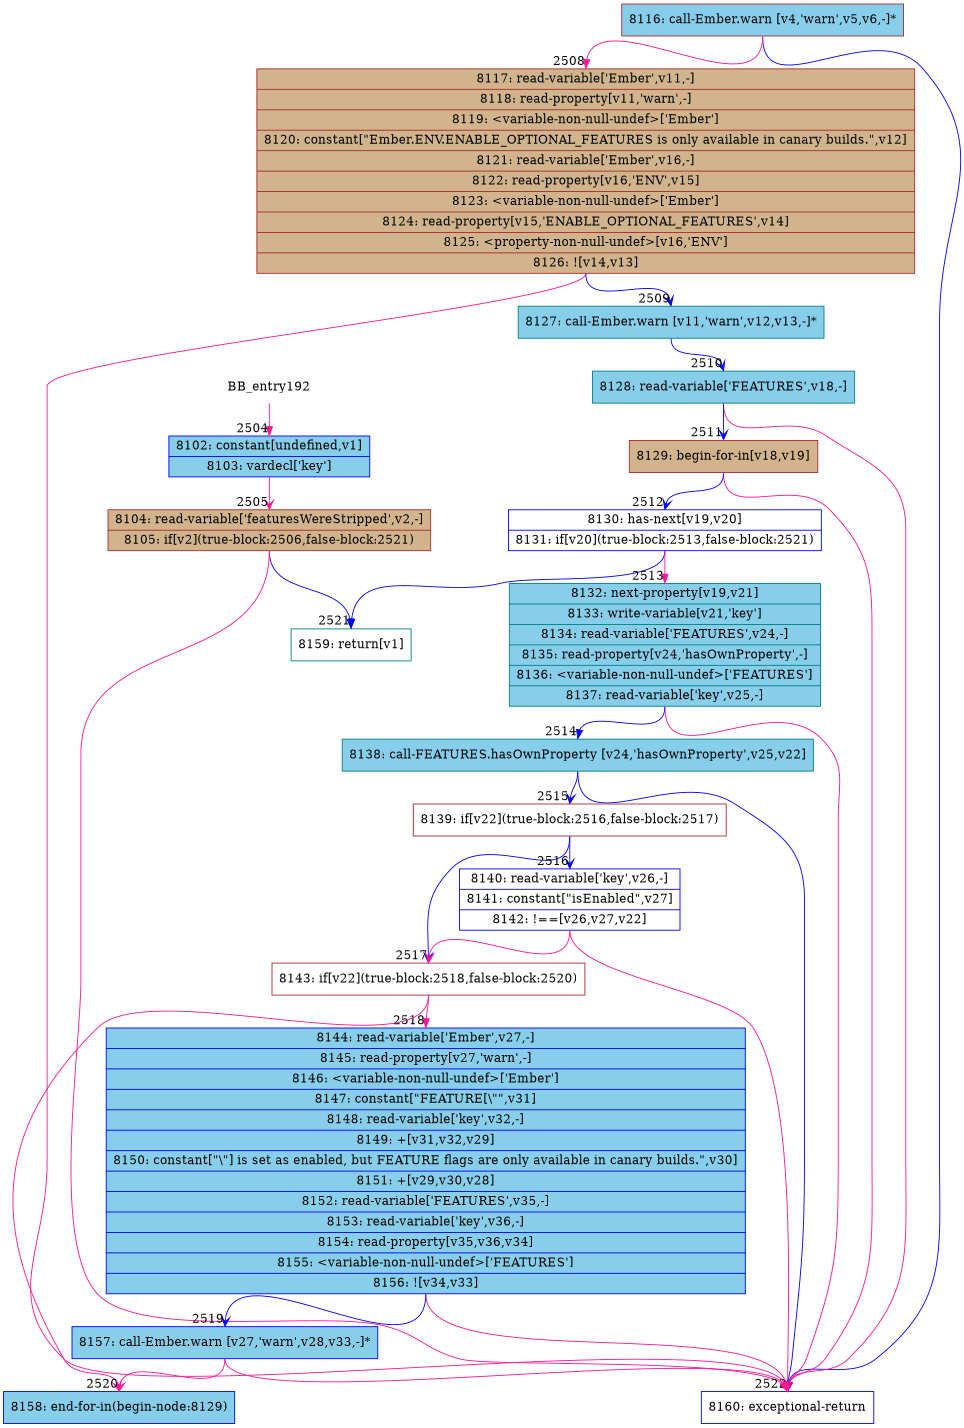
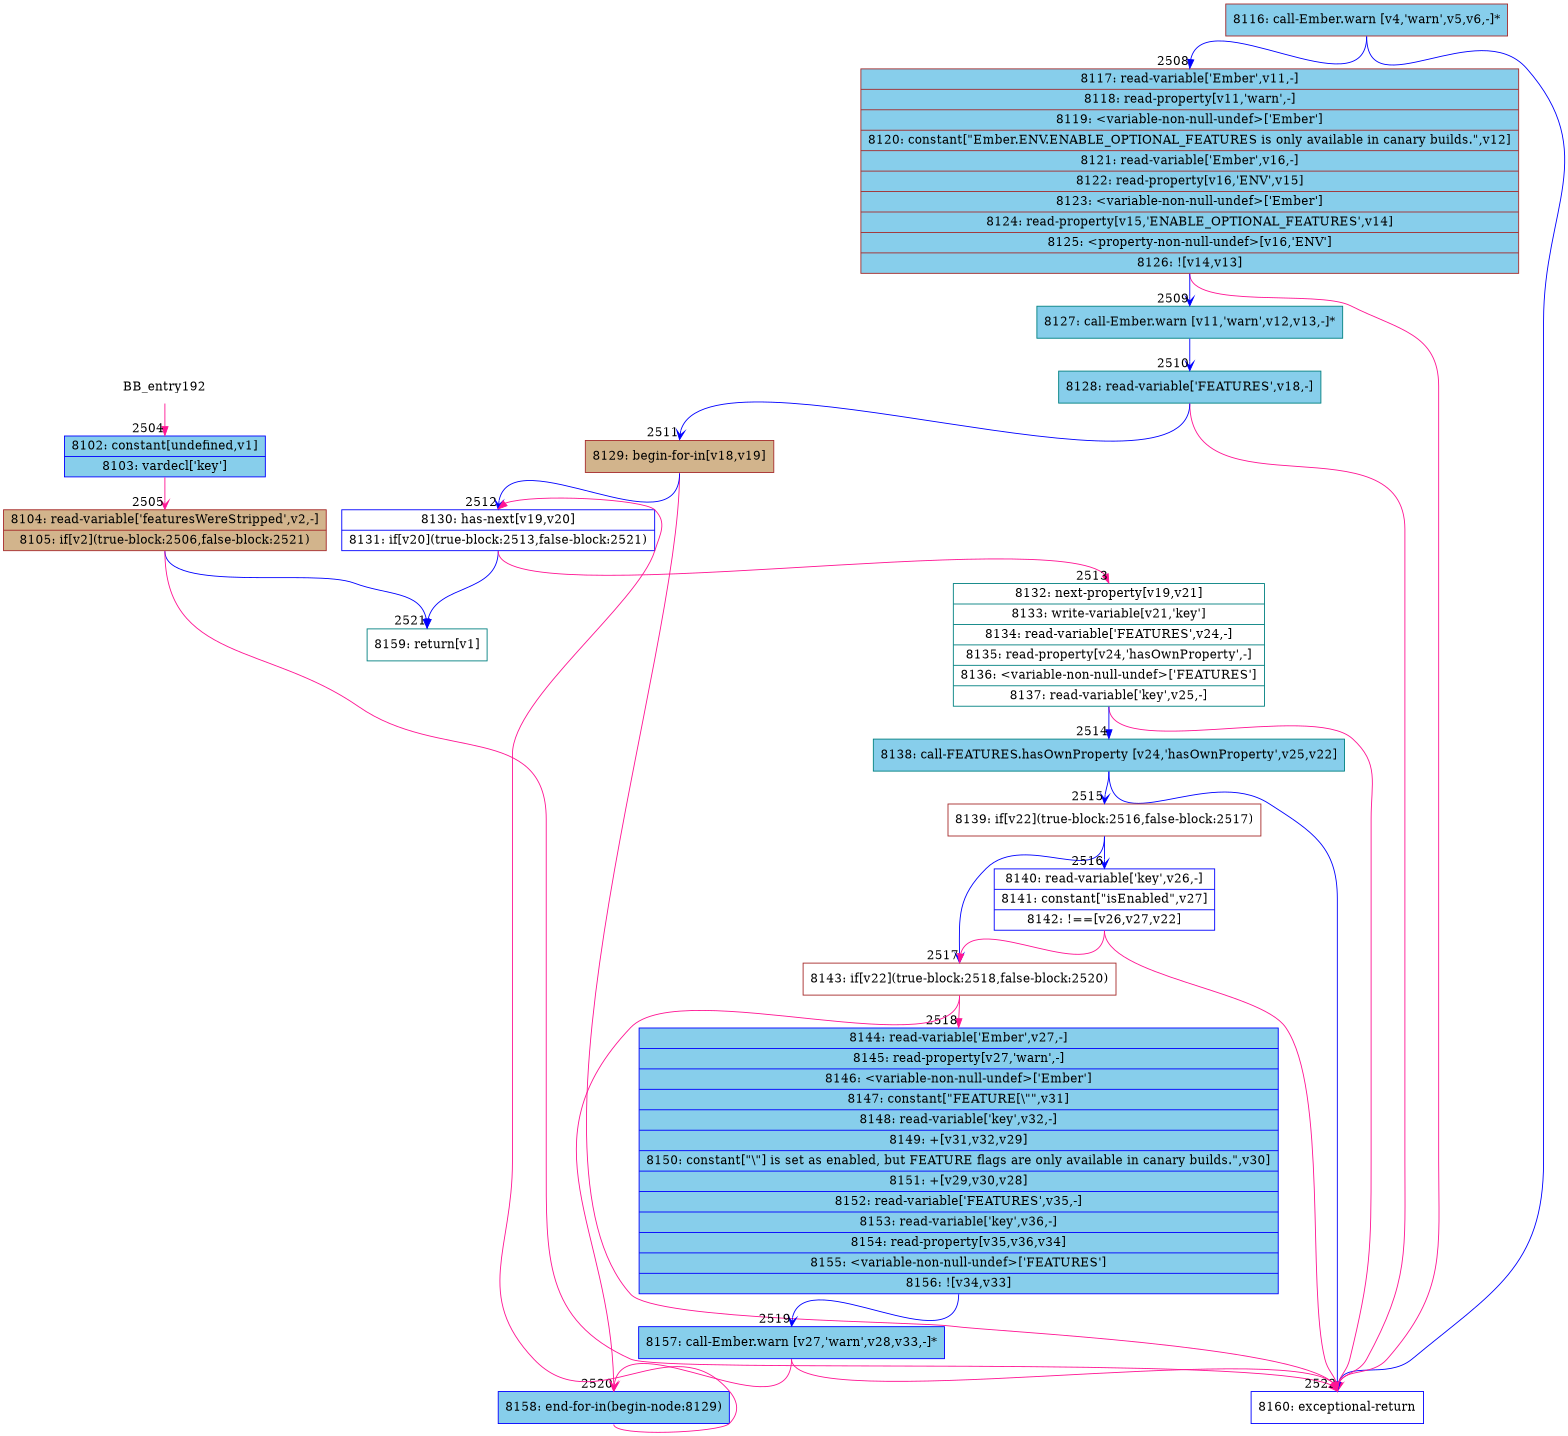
(679, 54) -> (1283, 54)
(586, 171) -> (1190, 171)
(665, 645) -> (1109, 645)
(503, 948) -> (1036, 948)
none -> (512, 1021)
(602, 1343) -> none
